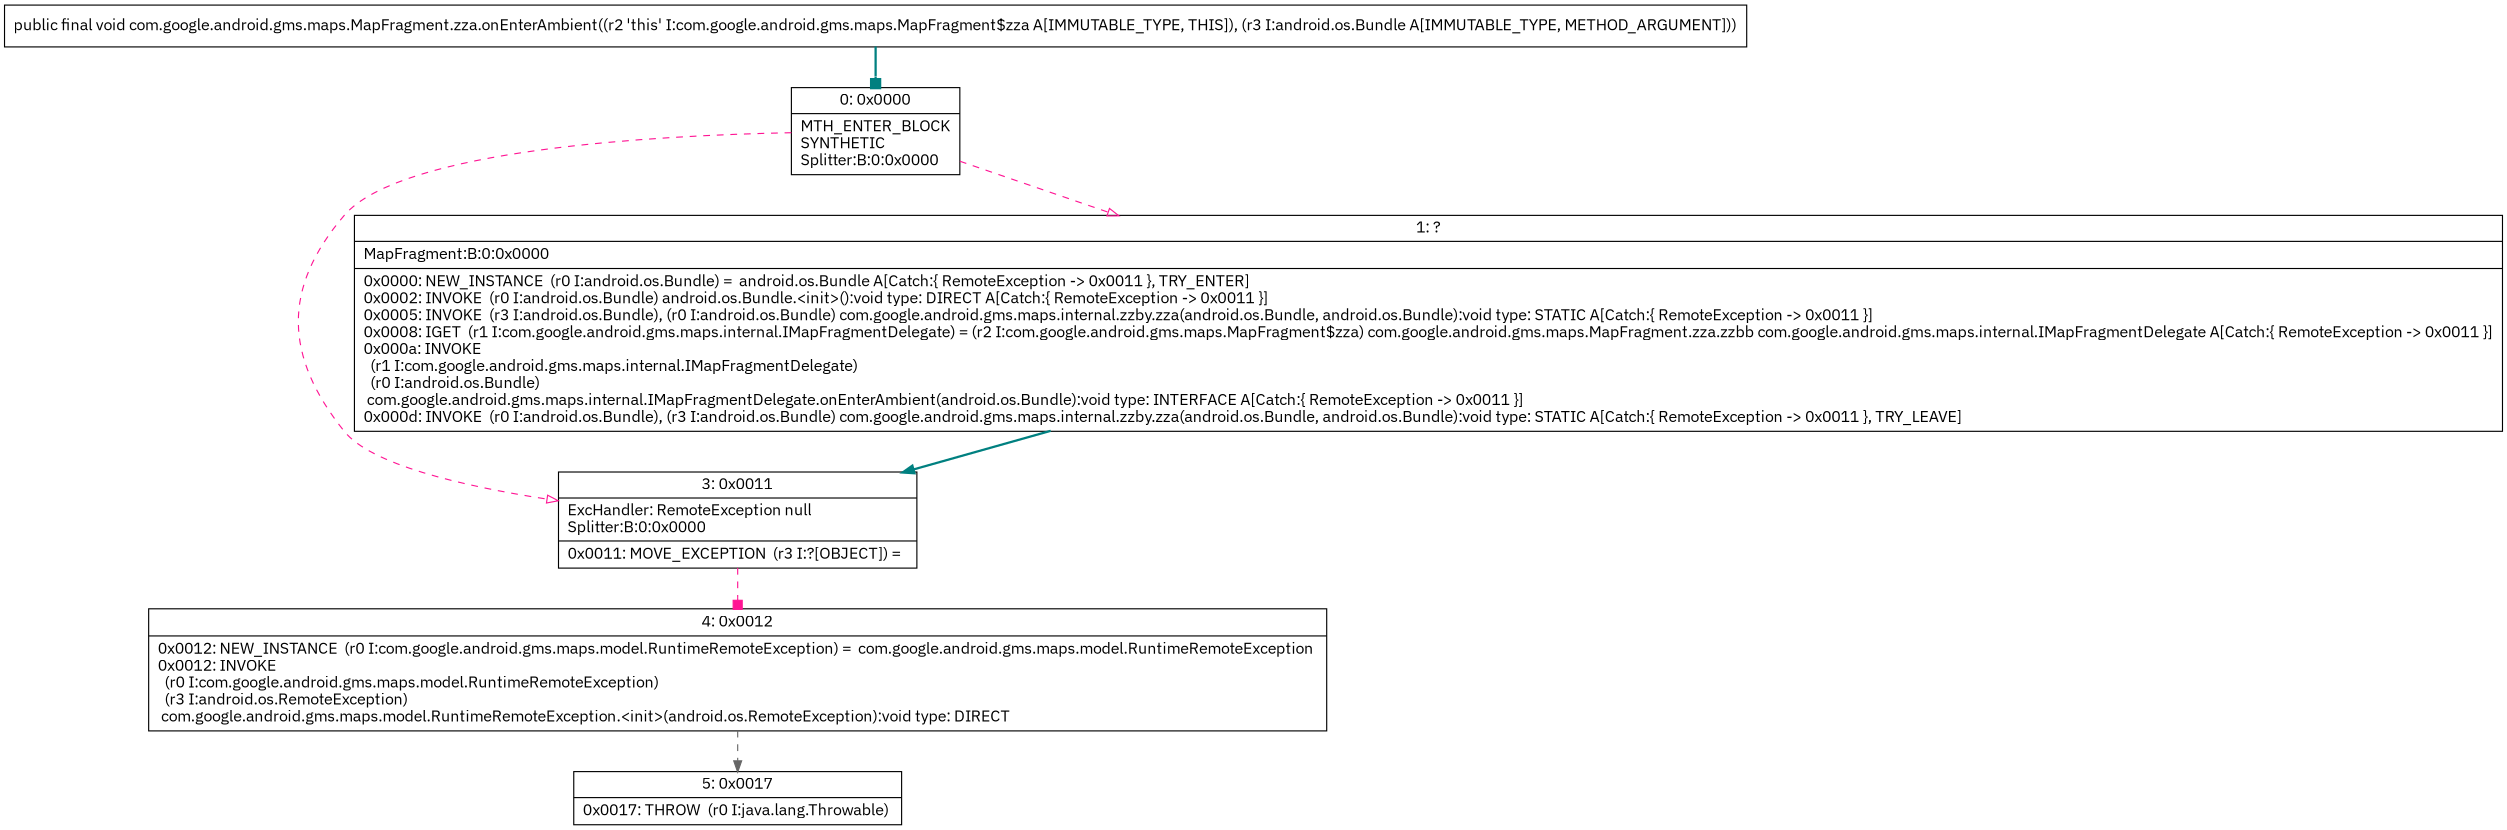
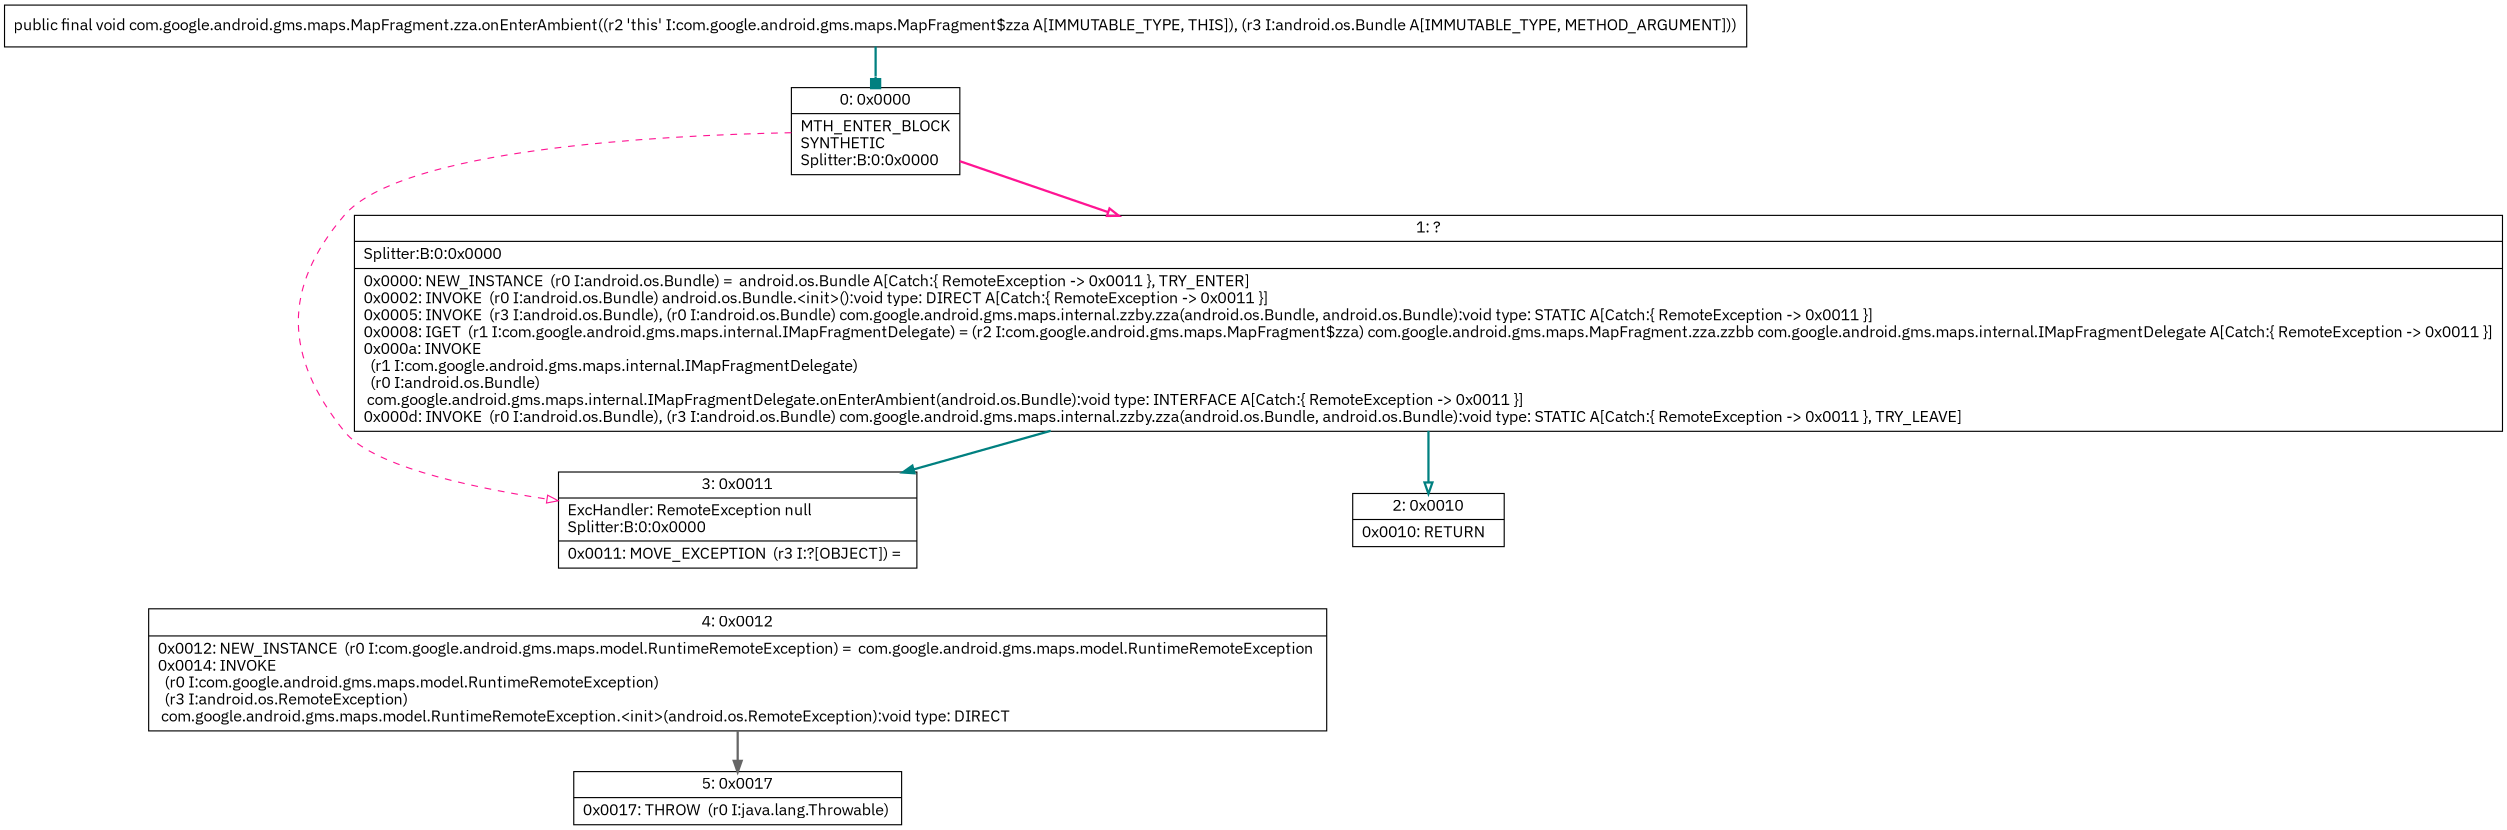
(1034, 187) -> (1034, 187)
(457, 254) -> (433, 254)
none -> (1428, 520)
(738, 583) -> none
(221, 666) -> (221, 666)
(738, 746) -> (738, 746)
